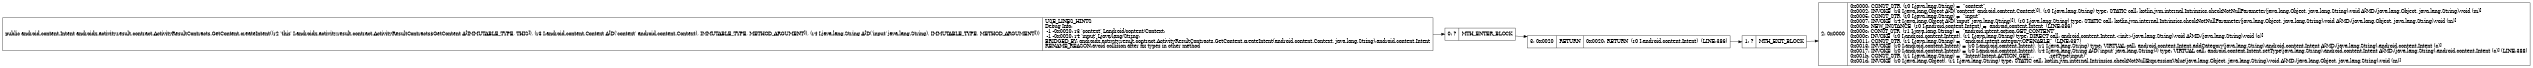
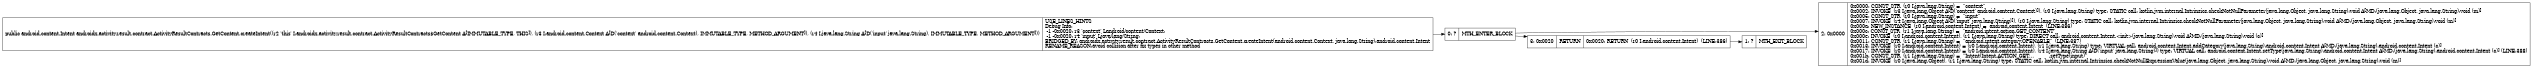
(1811, 41) -> (1665, 32)
